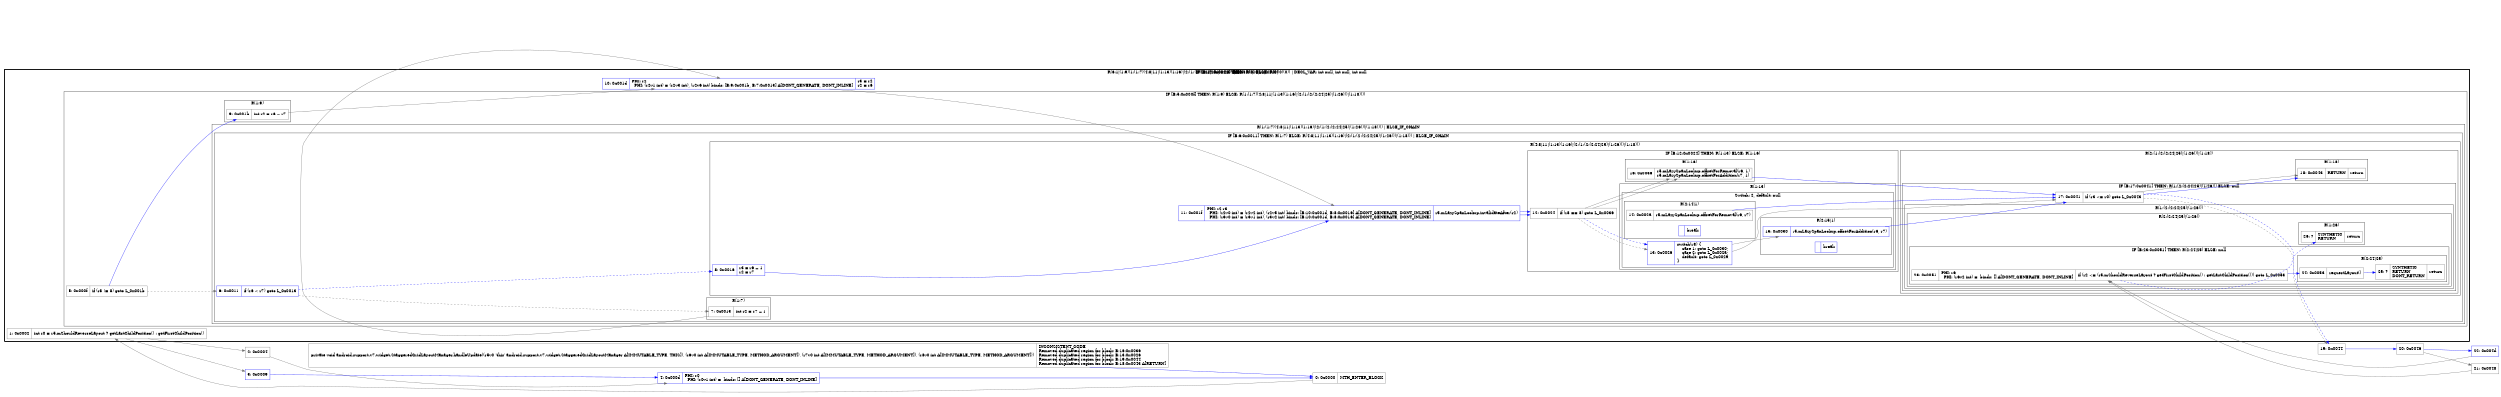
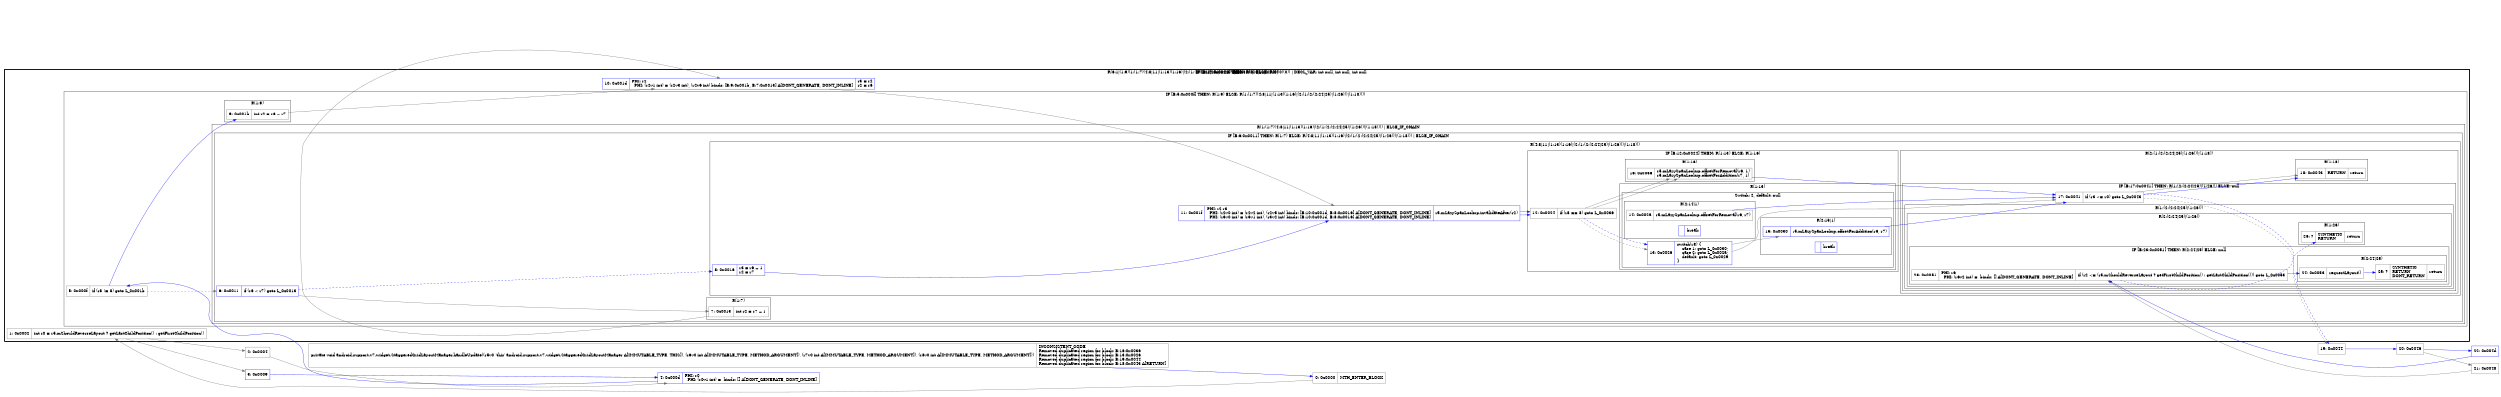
(502, 306) -> (502, 306)
(2285, 354) -> (2285, 354)
(1065, 378) -> (369, 381)
